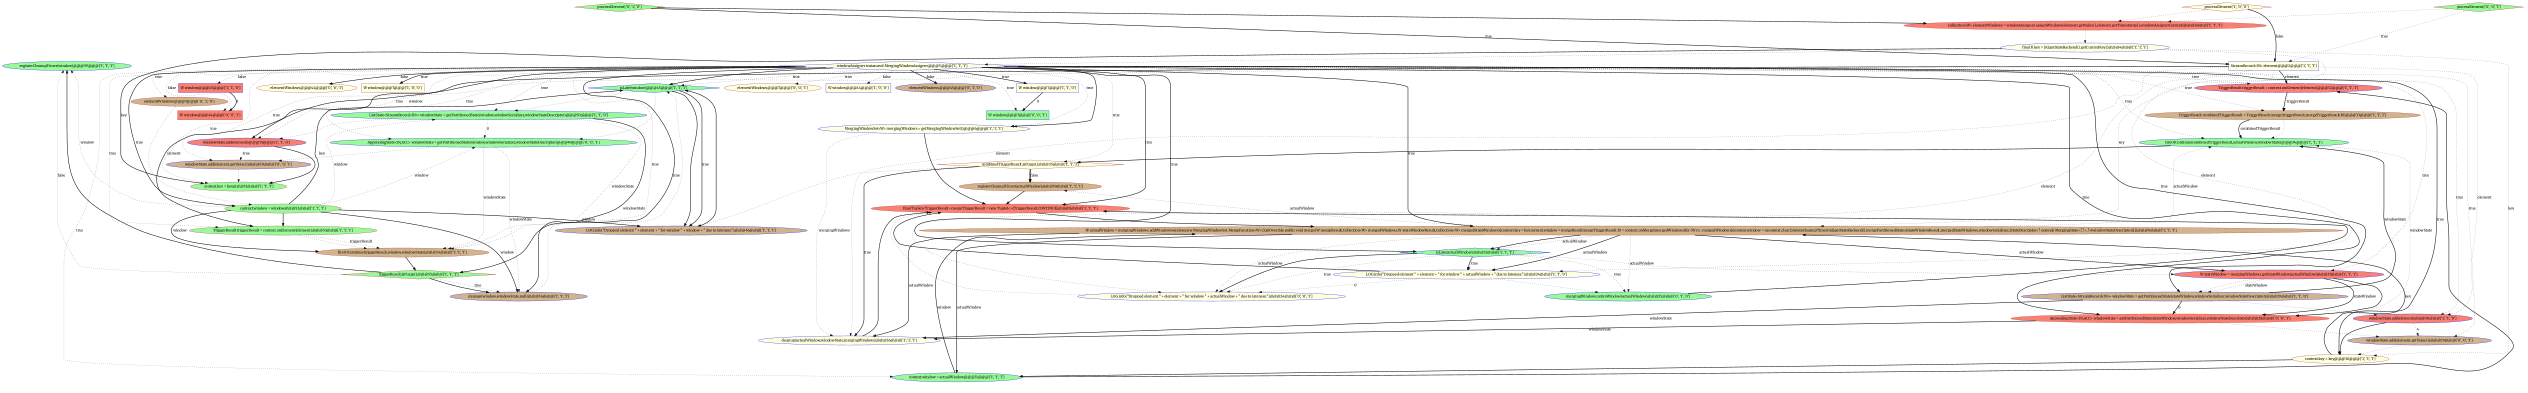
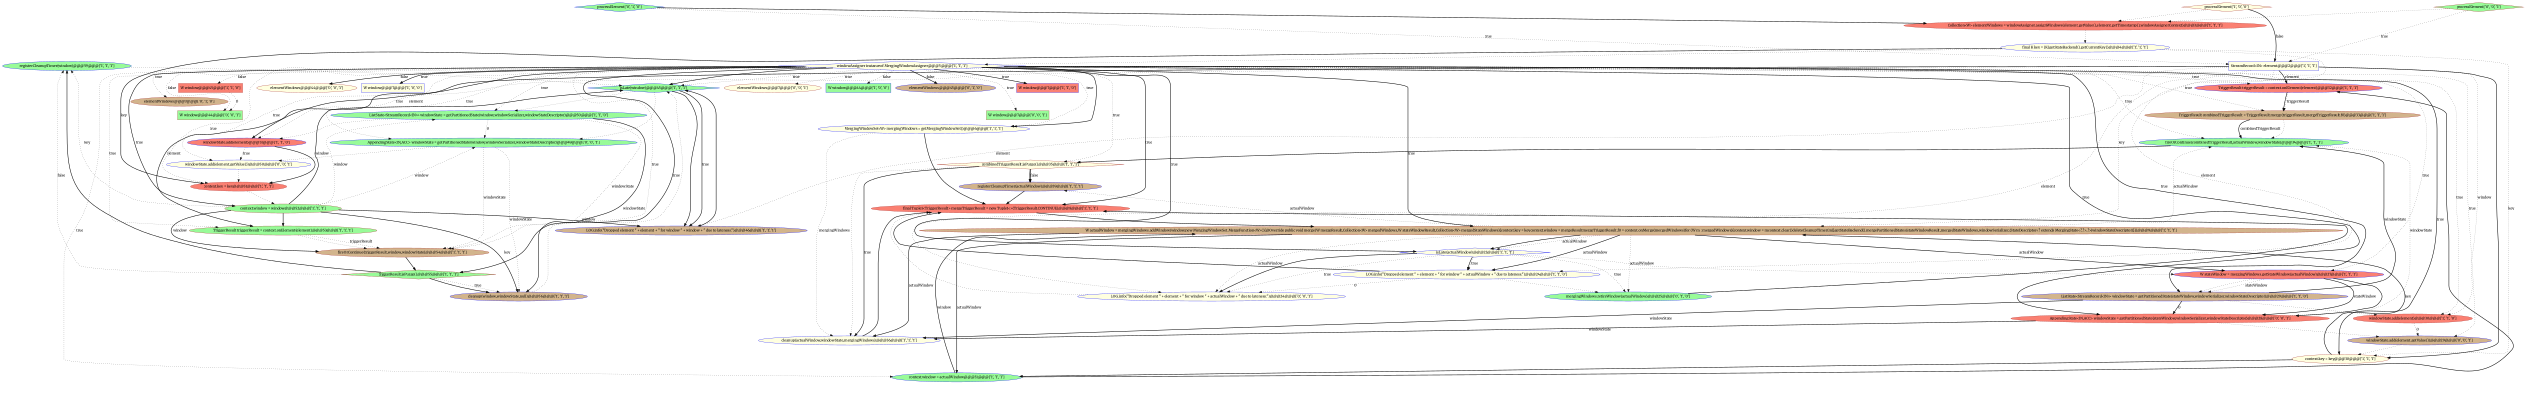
(620, 7) -> (620, 7)
(1439, 36) -> (1439, 36)
none -> (374, 73)
(211, 88) -> (211, 88)
(393, 88) -> (393, 88)
(858, 88) -> (858, 88)
(1048, 88) -> (1048, 88)
(236, 100) -> (236, 100)
(1034, 101) -> none
(416, 102) -> (416, 102)
(210, 115) -> (210, 115)
(1018, 115) -> (1018, 115)
(87, 143) -> (87, 143)
(322, 154) -> (322, 154)
(239, 165) -> (239, 165)
(163, 183) -> (260, 197)
(239, 187) -> (239, 187)
(1030, 187) -> (1030, 187)
(2485, 198) -> (2485, 198)
(507, 253) -> (507, 253)
(1475, 253) -> (1475, 253)
(2413, 318) -> (2413, 318)
(2418, 329) -> (2418, 329)
(2357, 330) -> (2497, 178)
